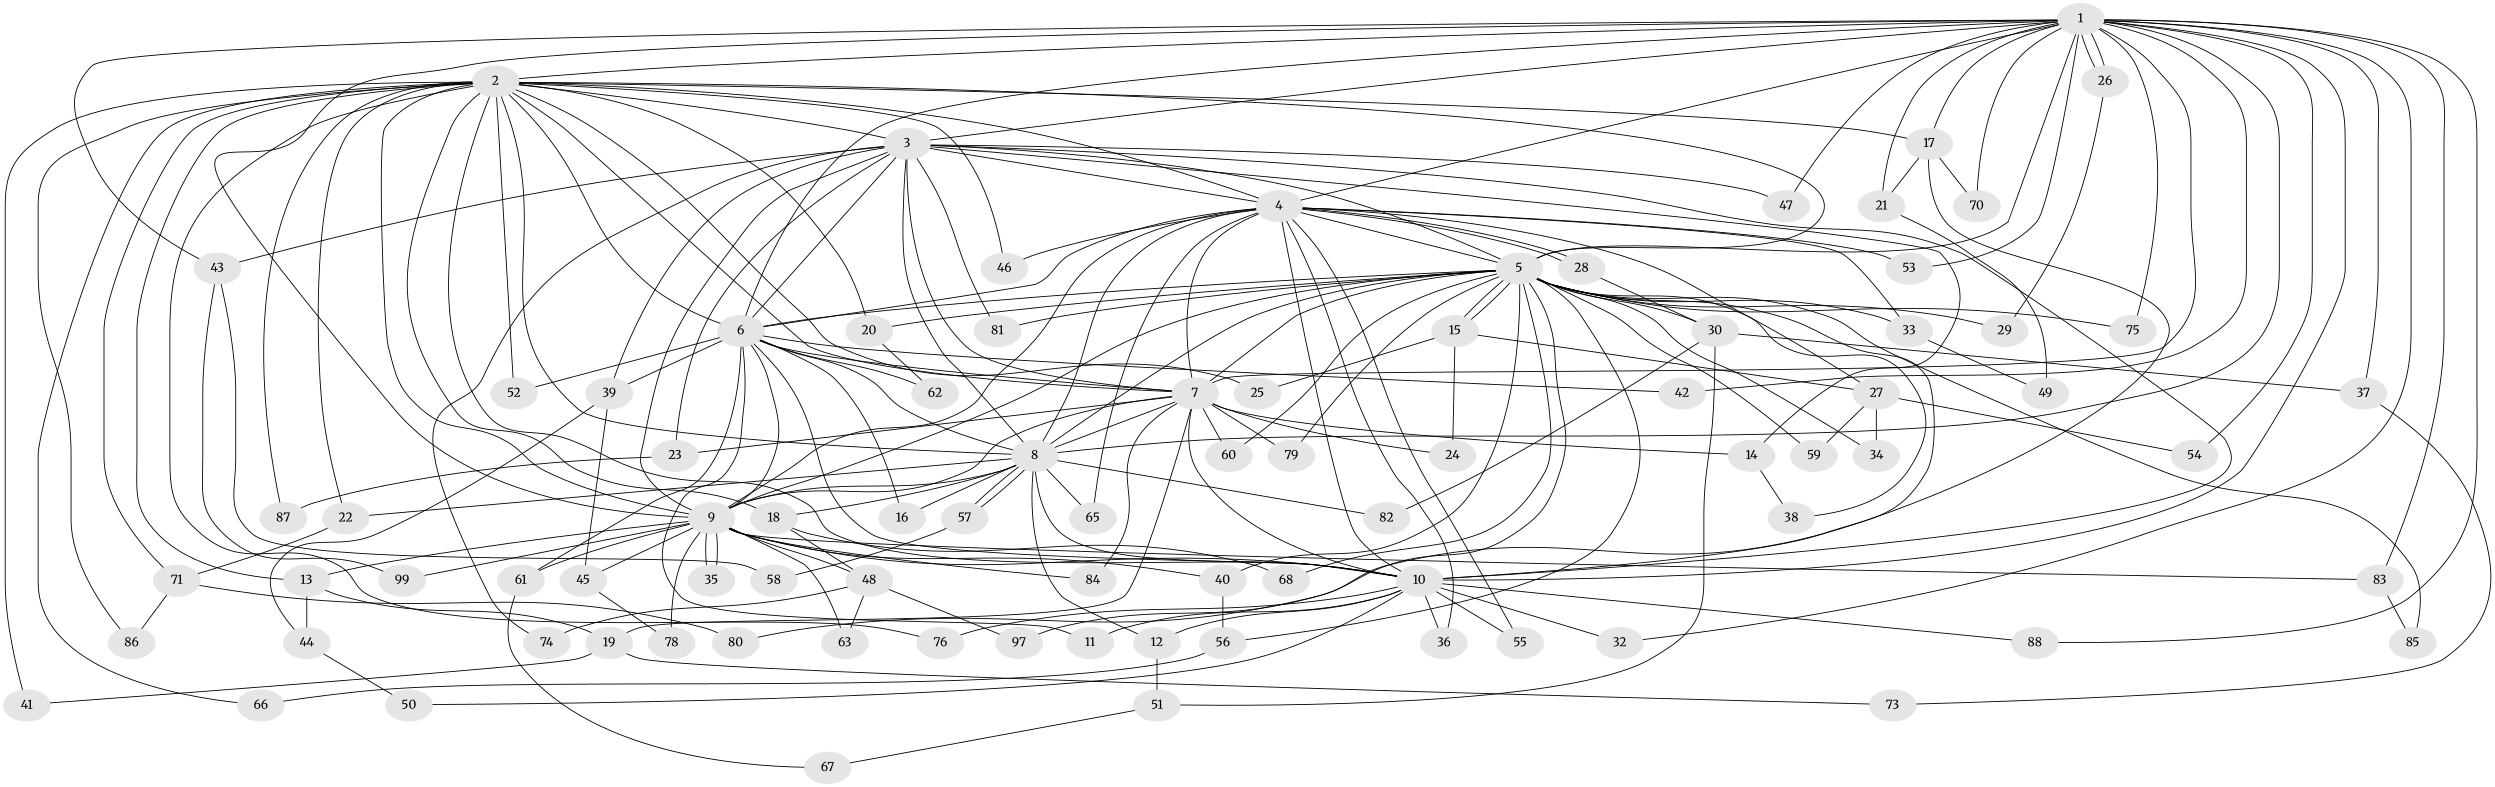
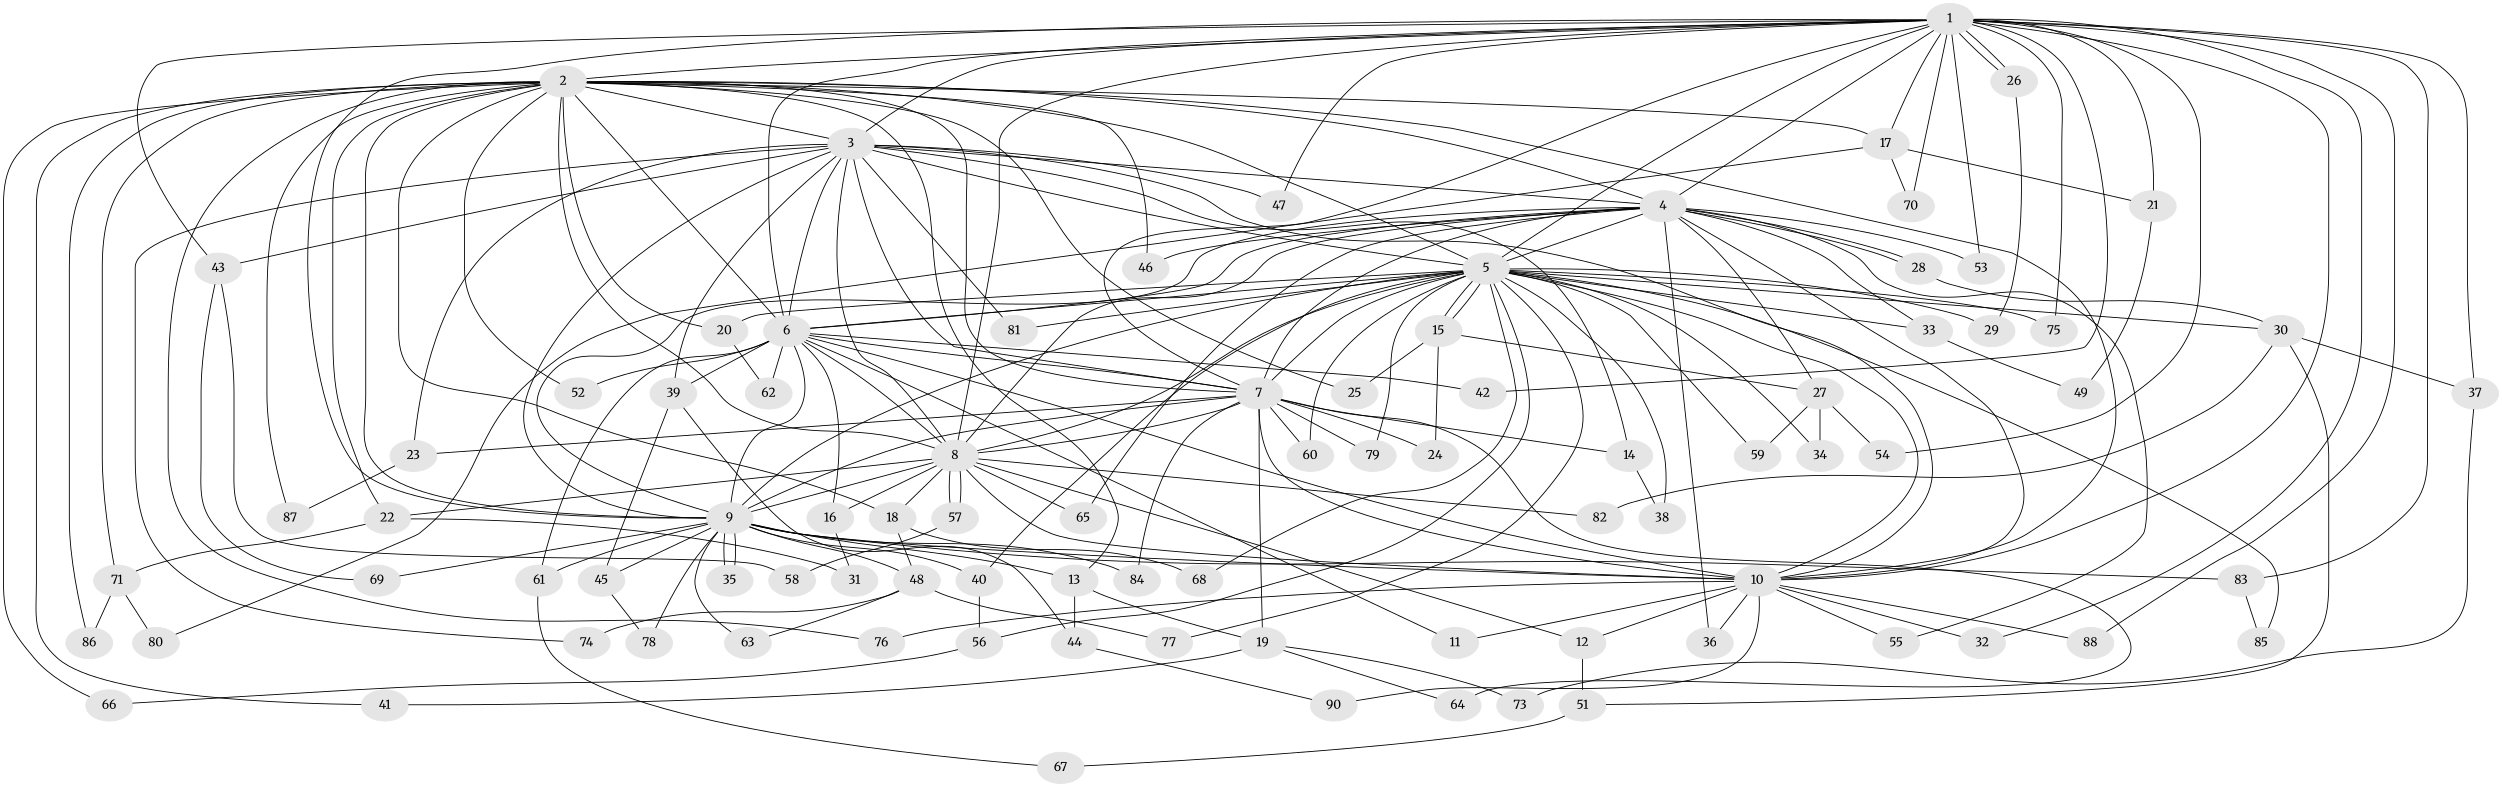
(402, 581) -> (377, 581)
none -> (855, 581)
(1019, 643) -> (1169, 643)
(409, 705) -> (1334, 705)
none -> (1458, 705)
